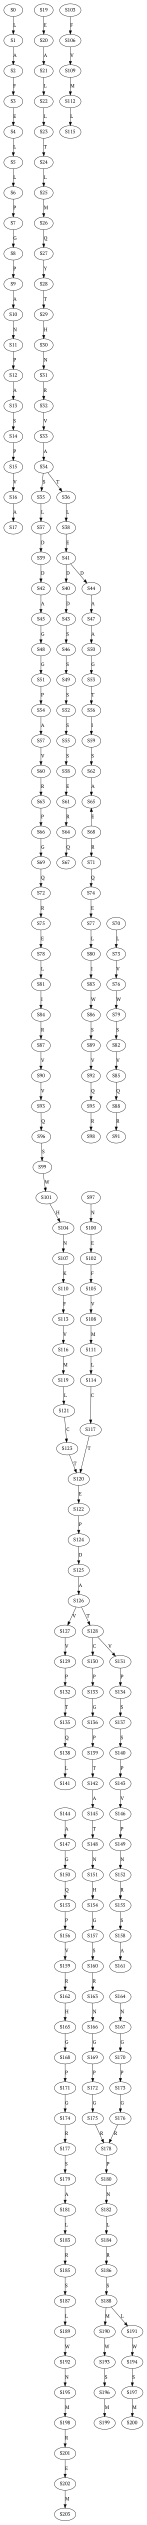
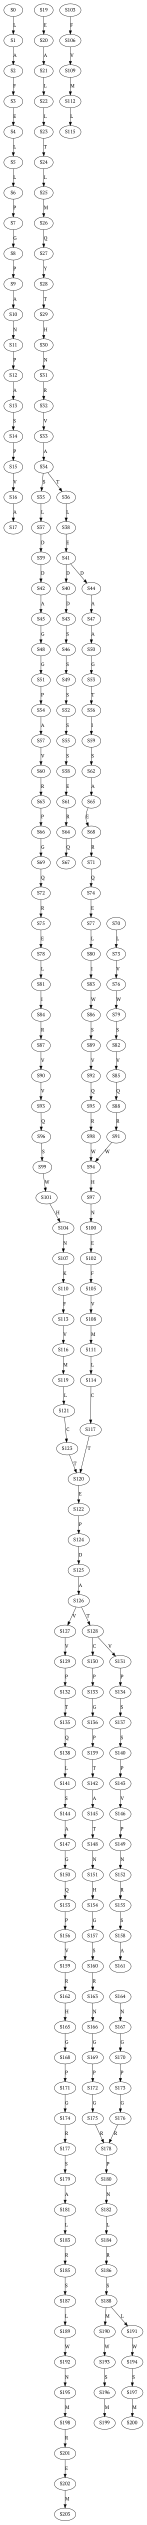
(91, 819) -> (86, 815)
none -> (91, 1167)
none -> (65, 1797)
